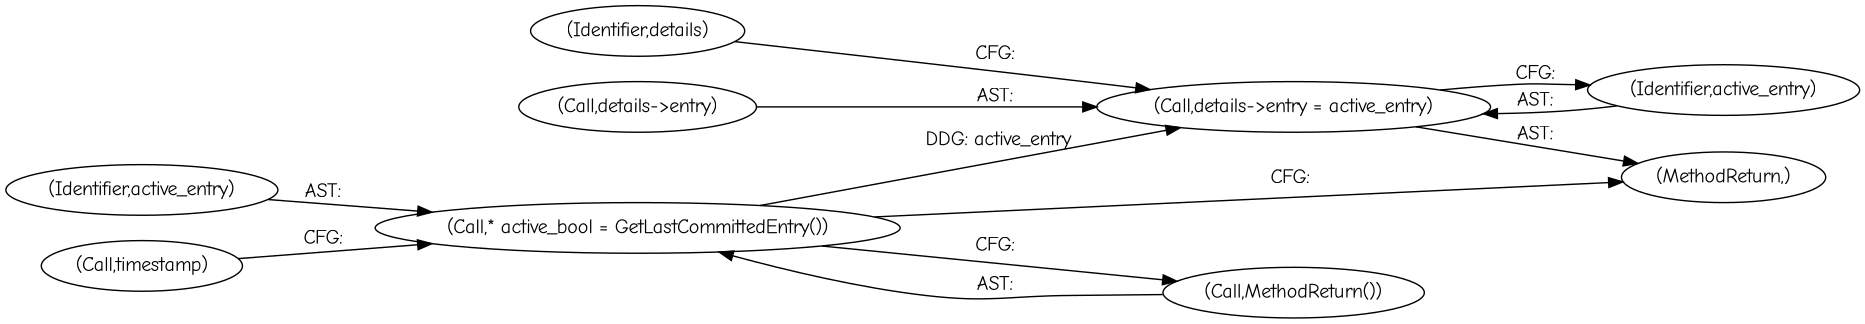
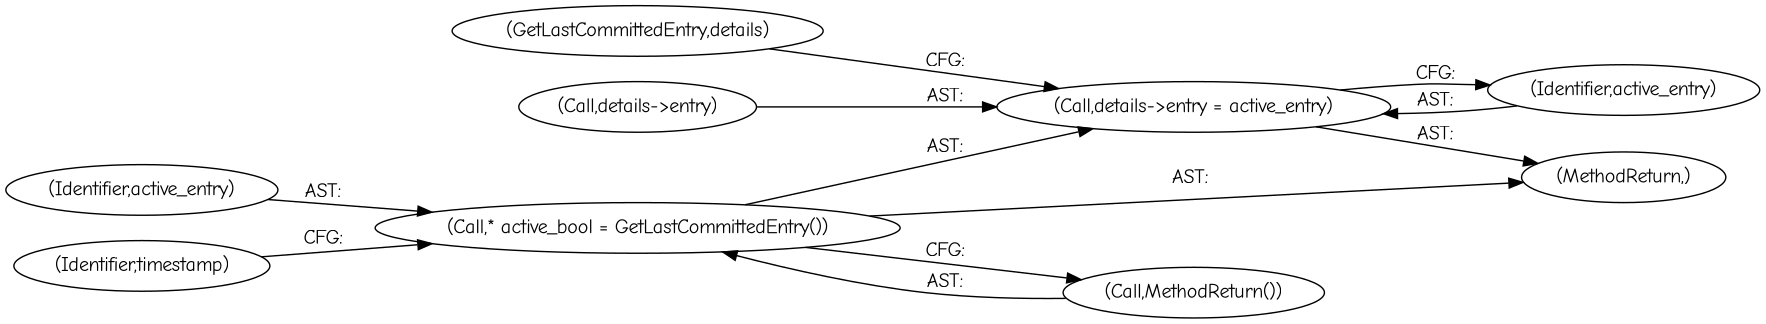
(638, 31) -> (638, 31)
(999, 140) -> (949, 147)
(1294, 178) -> (1194, 178)
(142, 266) -> (142, 266)
